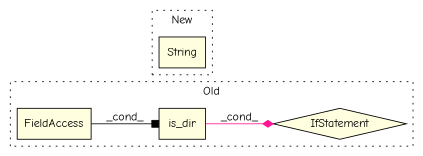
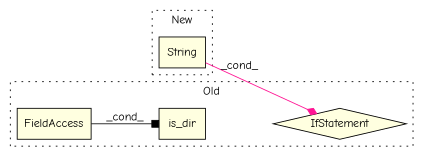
(234, 124) -> (259, 87)
